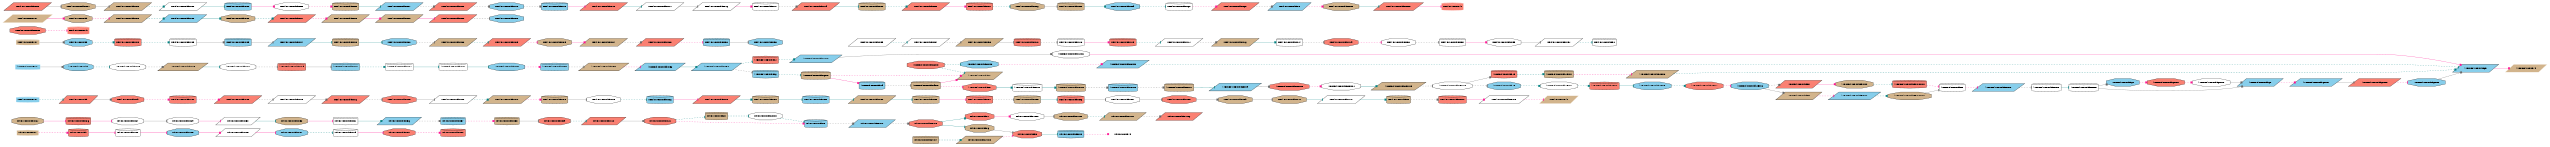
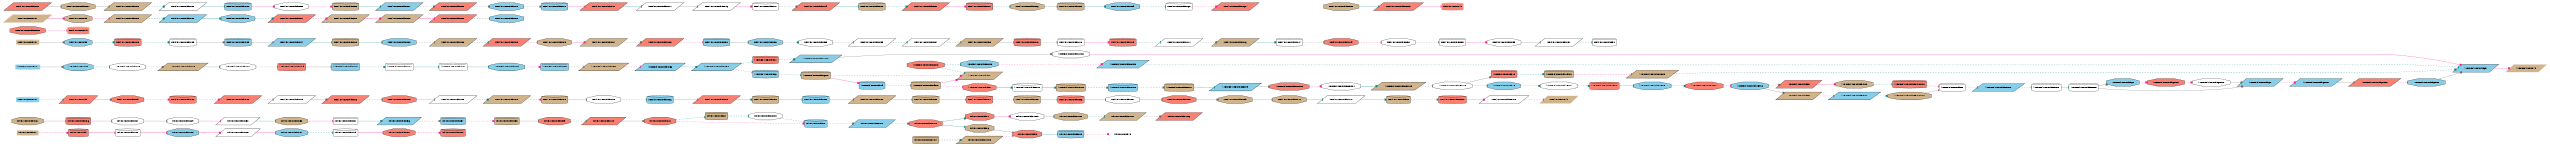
(1289, 7) -> none
(238, 19) -> (238, 19)
none -> (816, 42)
